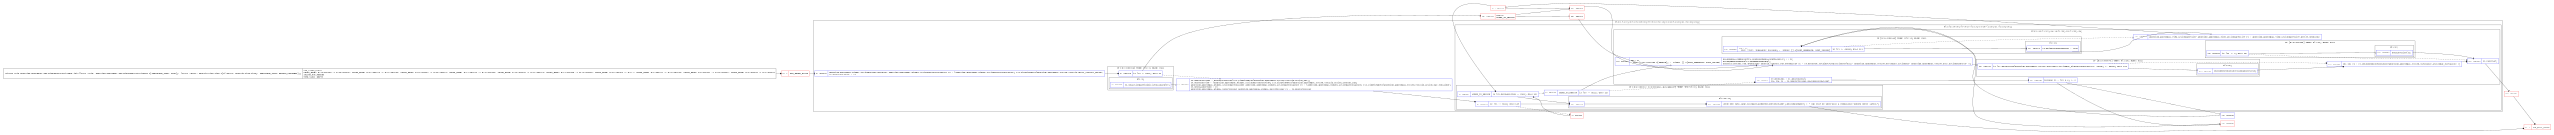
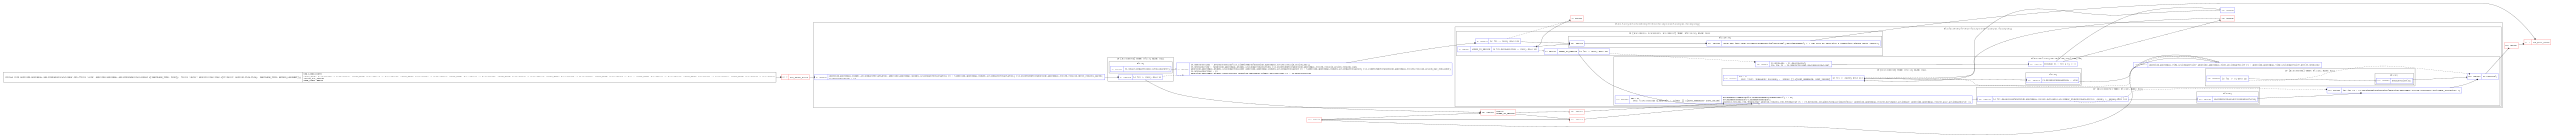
(1458, 37) -> (1400, 116)
